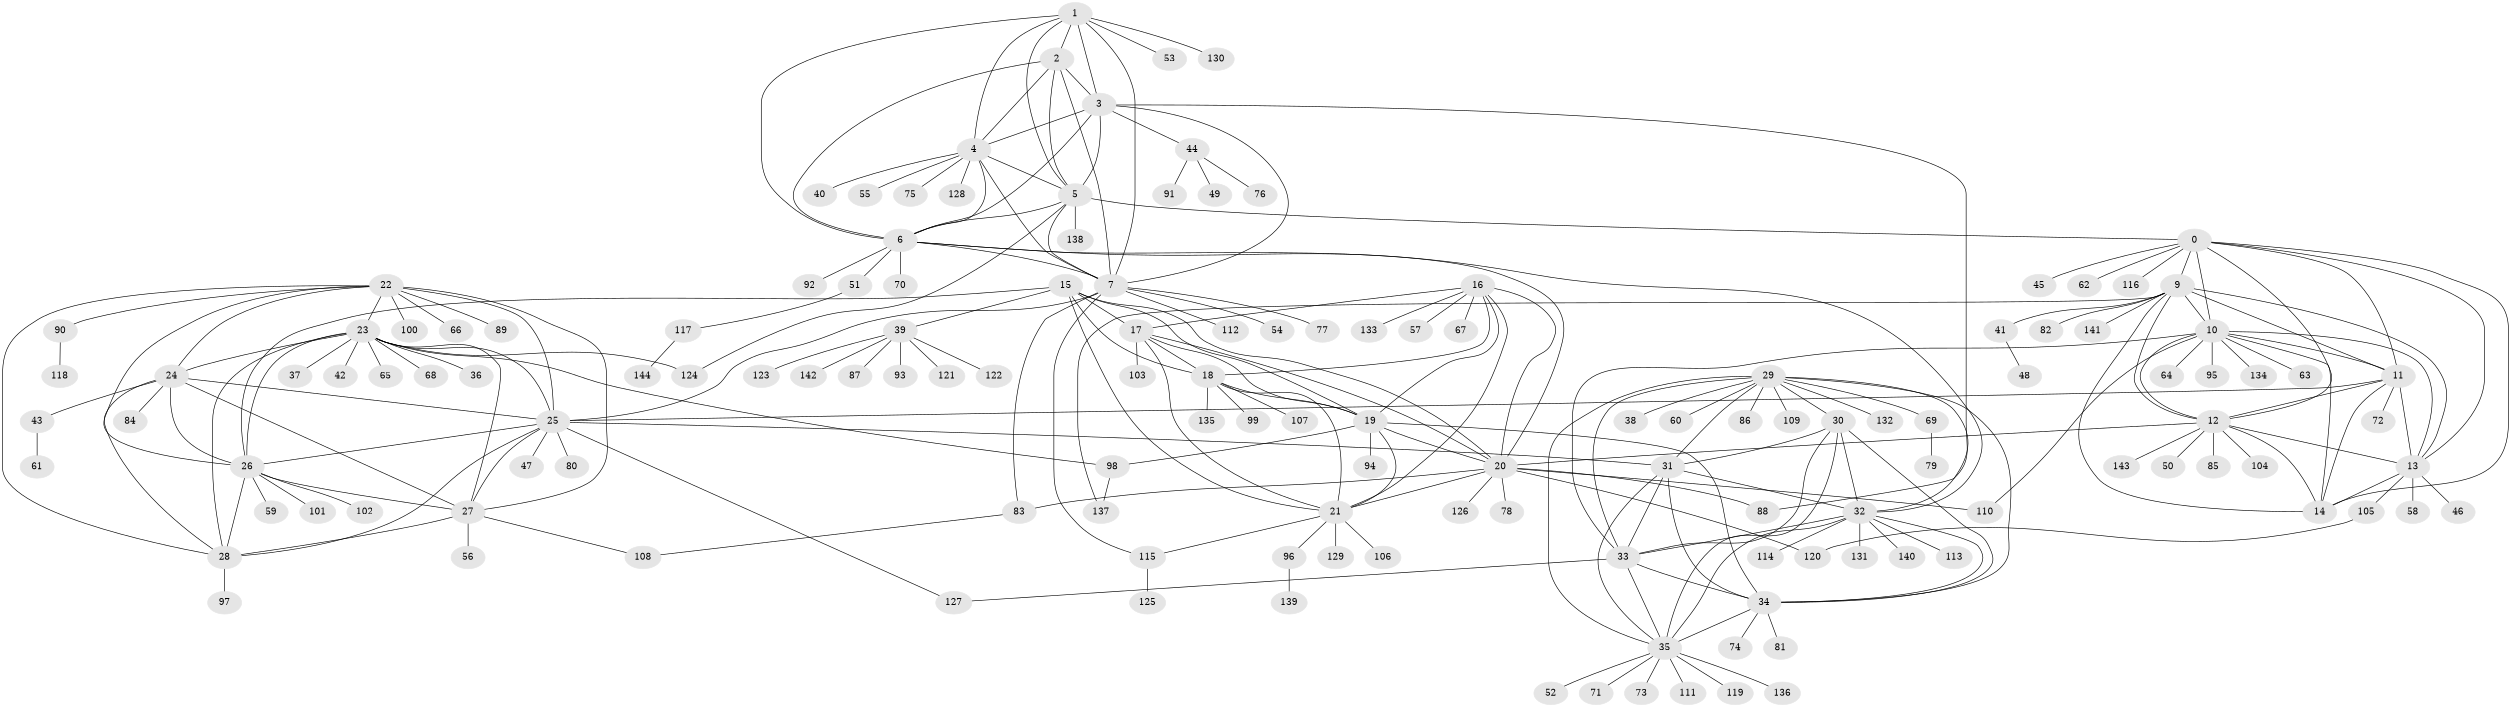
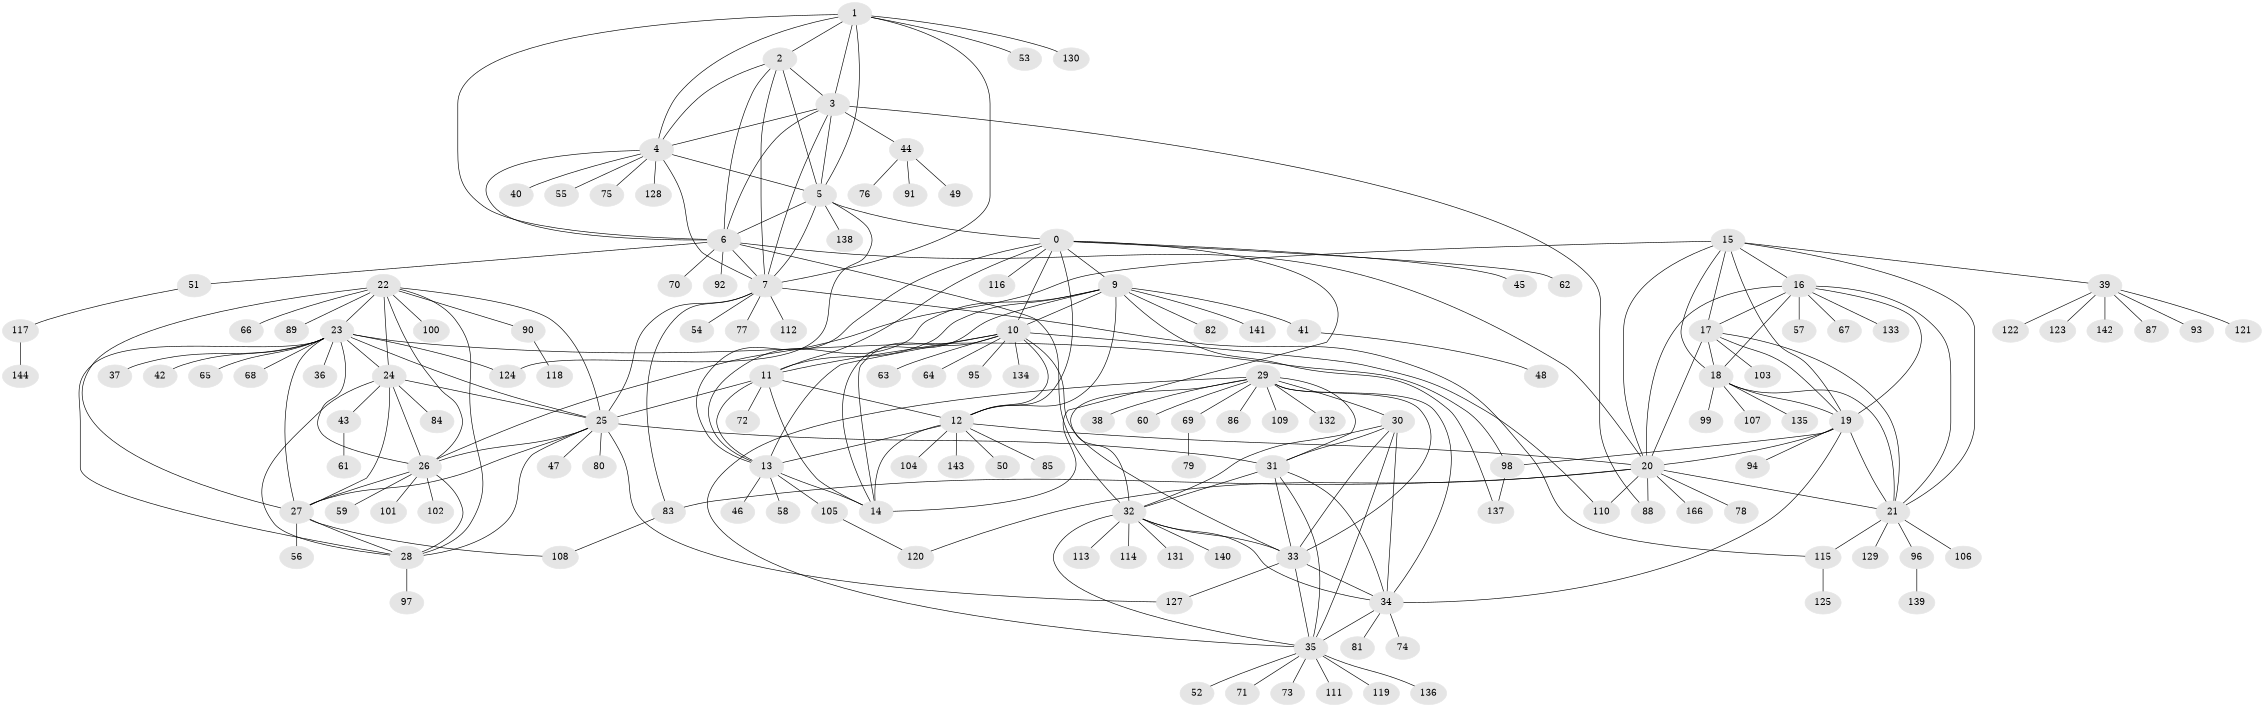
none -> (1764, 263)
(1460, 512) -> (1695, 512)
